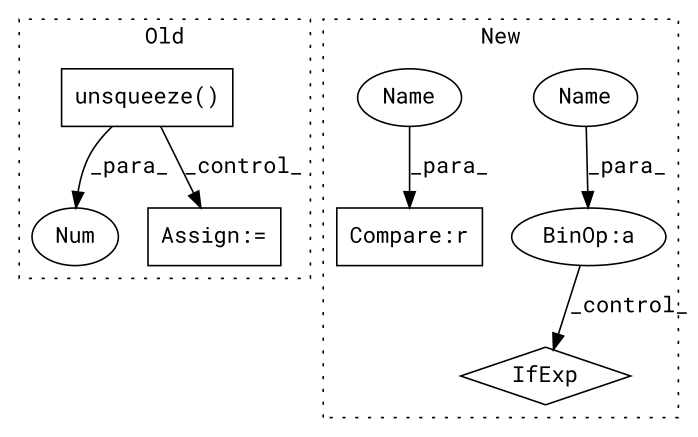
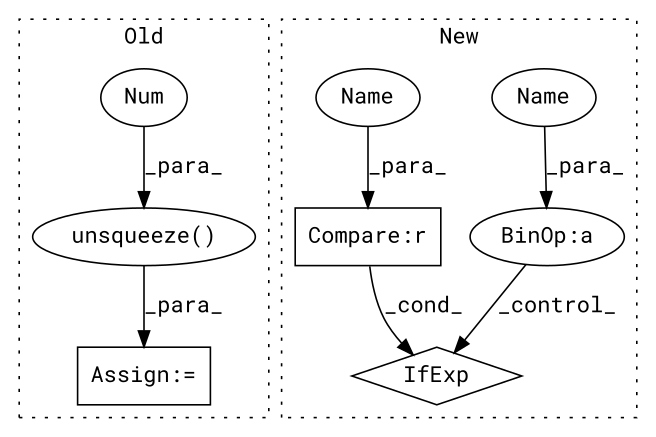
(147, 98) -> (144, 237)
(89, 156) -> (144, 159)
(244, 167) -> (184, 306)
none -> (379, 308)
